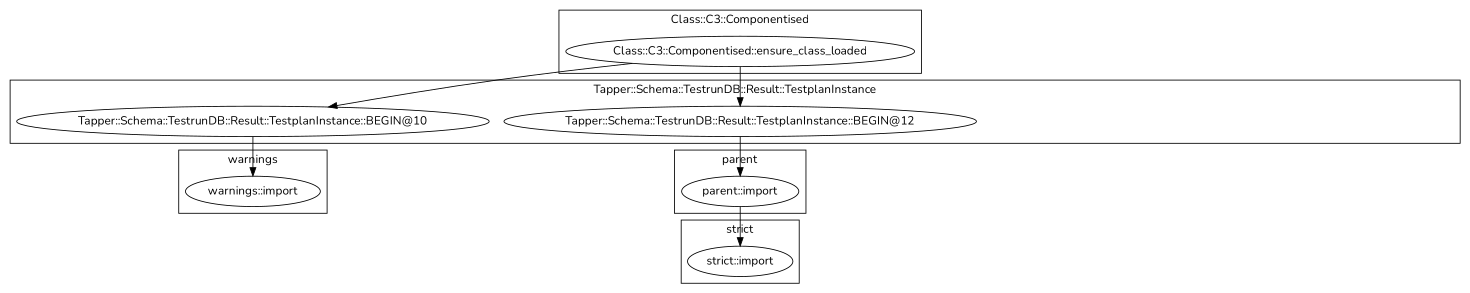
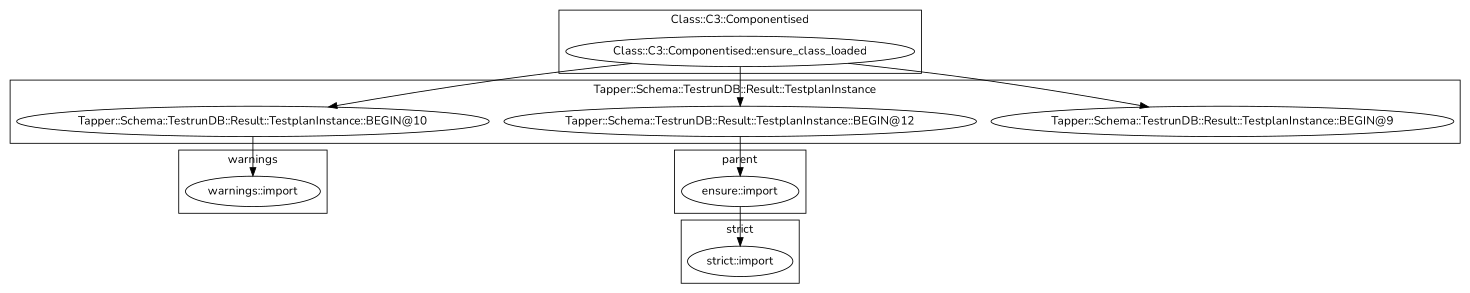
none -> (1222, 121)
(740, 191) -> (740, 191)
